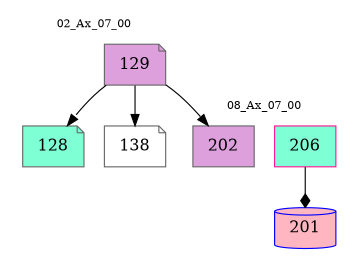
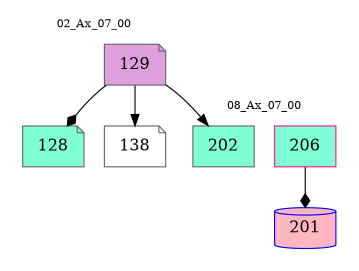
(90, 99) -> (90, 99)
(224, 146) -> (224, 146)
